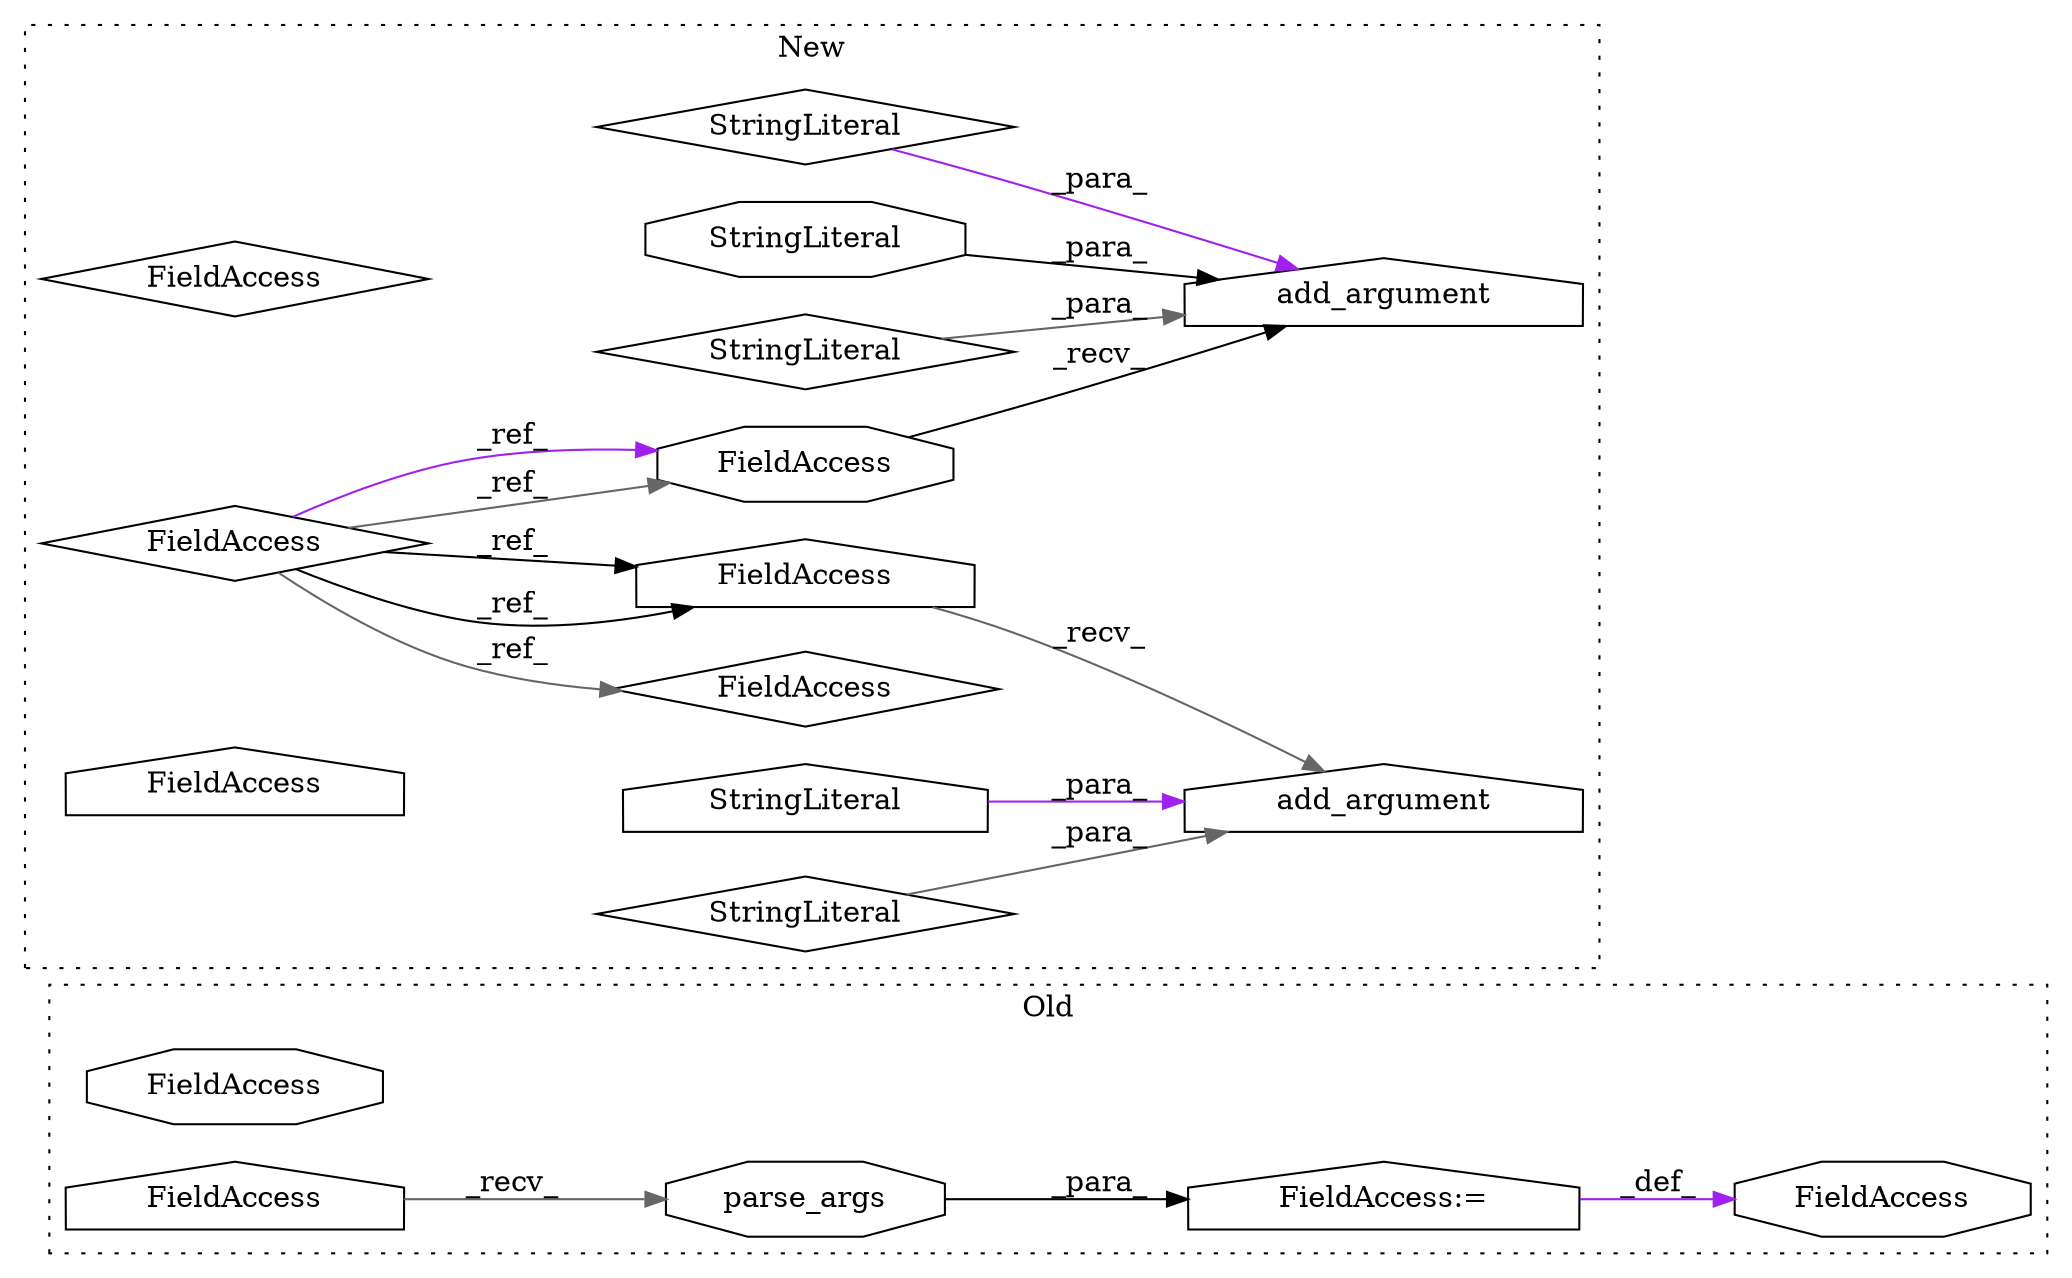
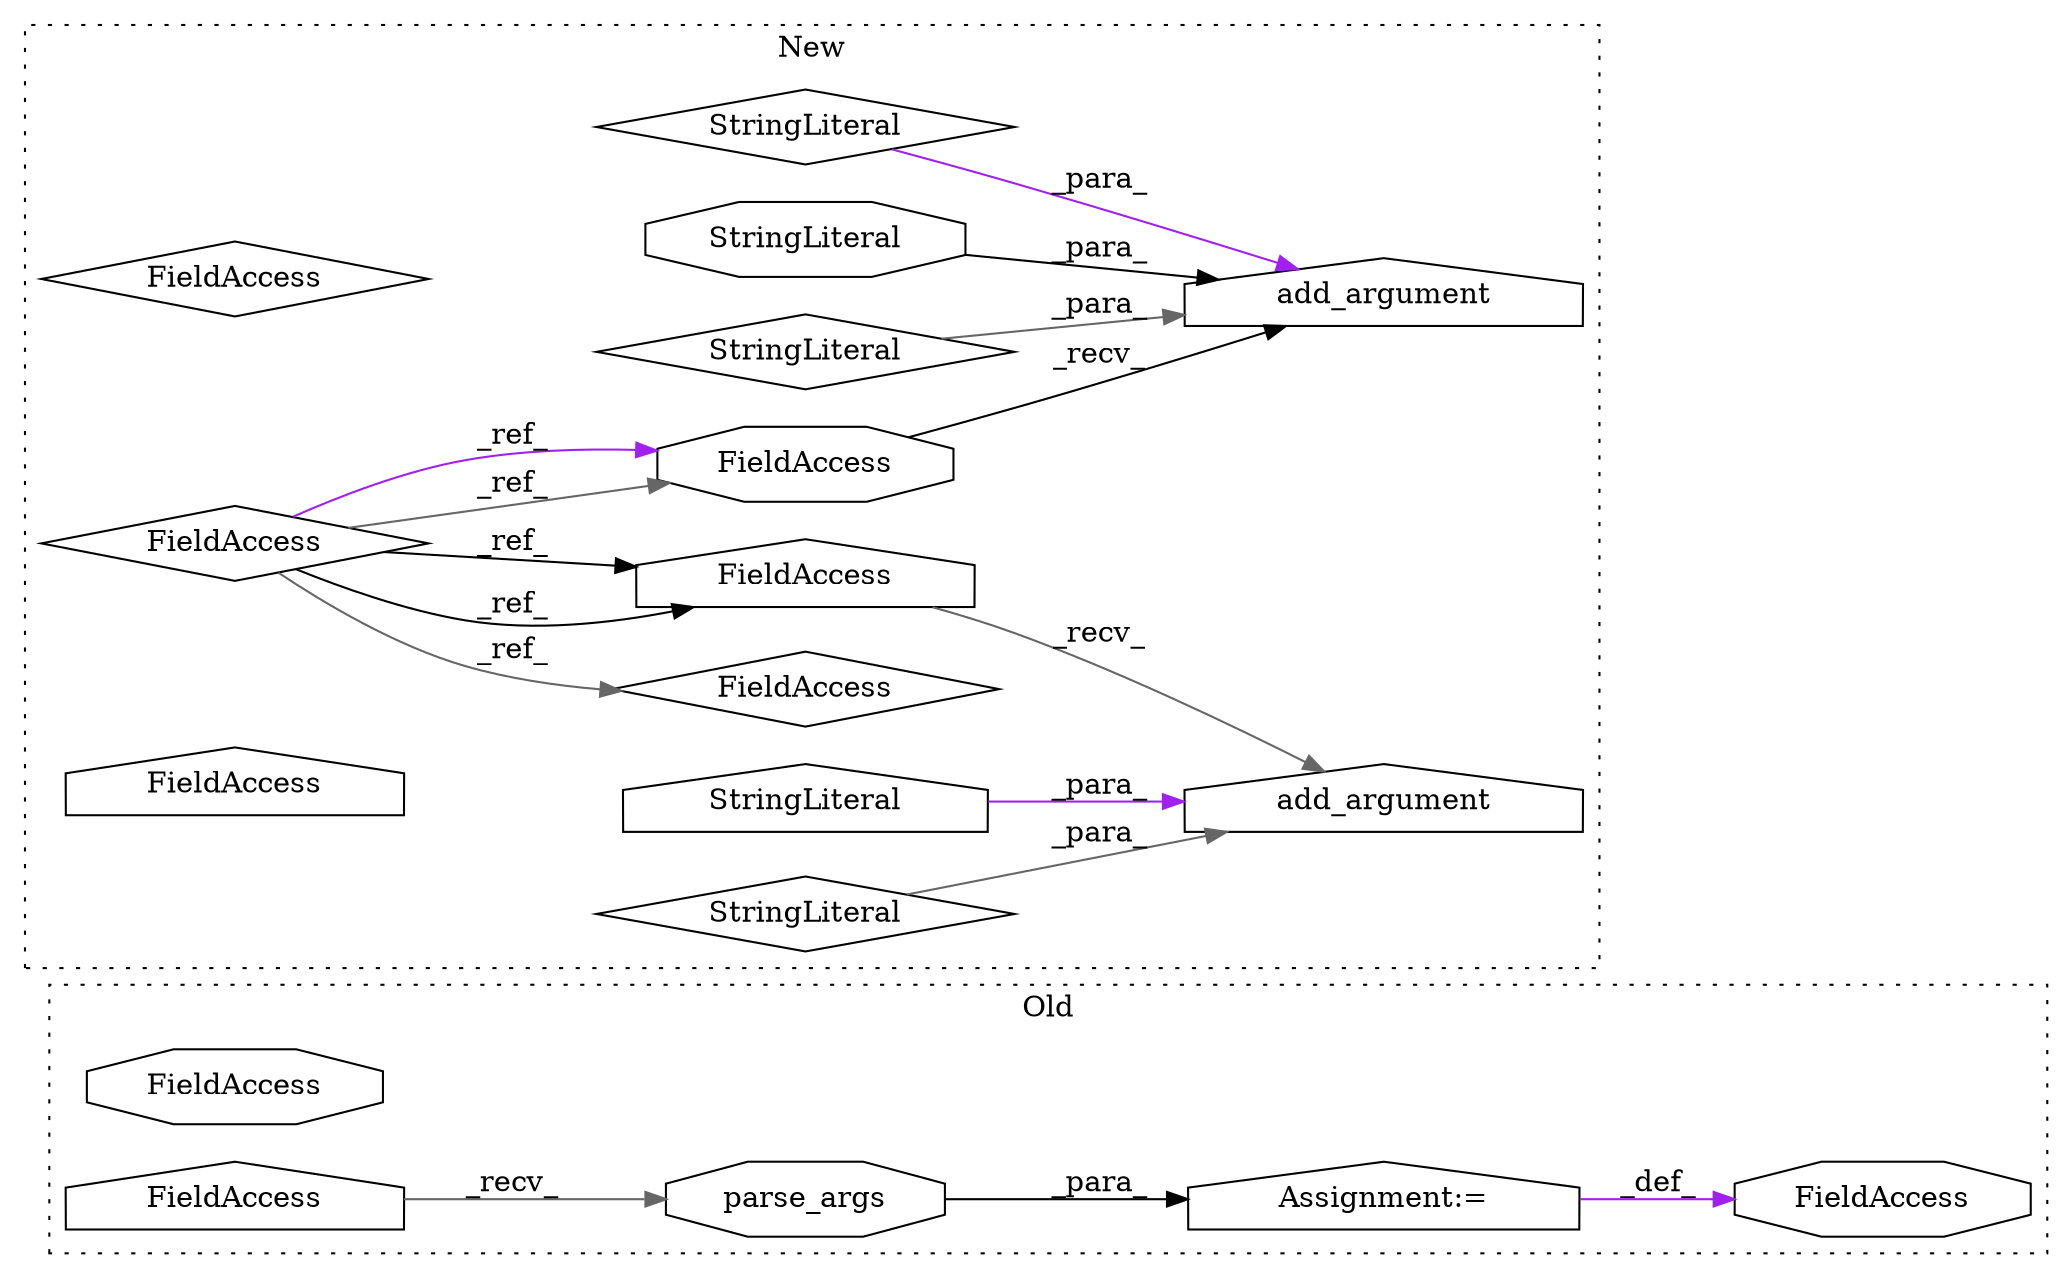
(1384, 1199) -> (1384, 1199)
